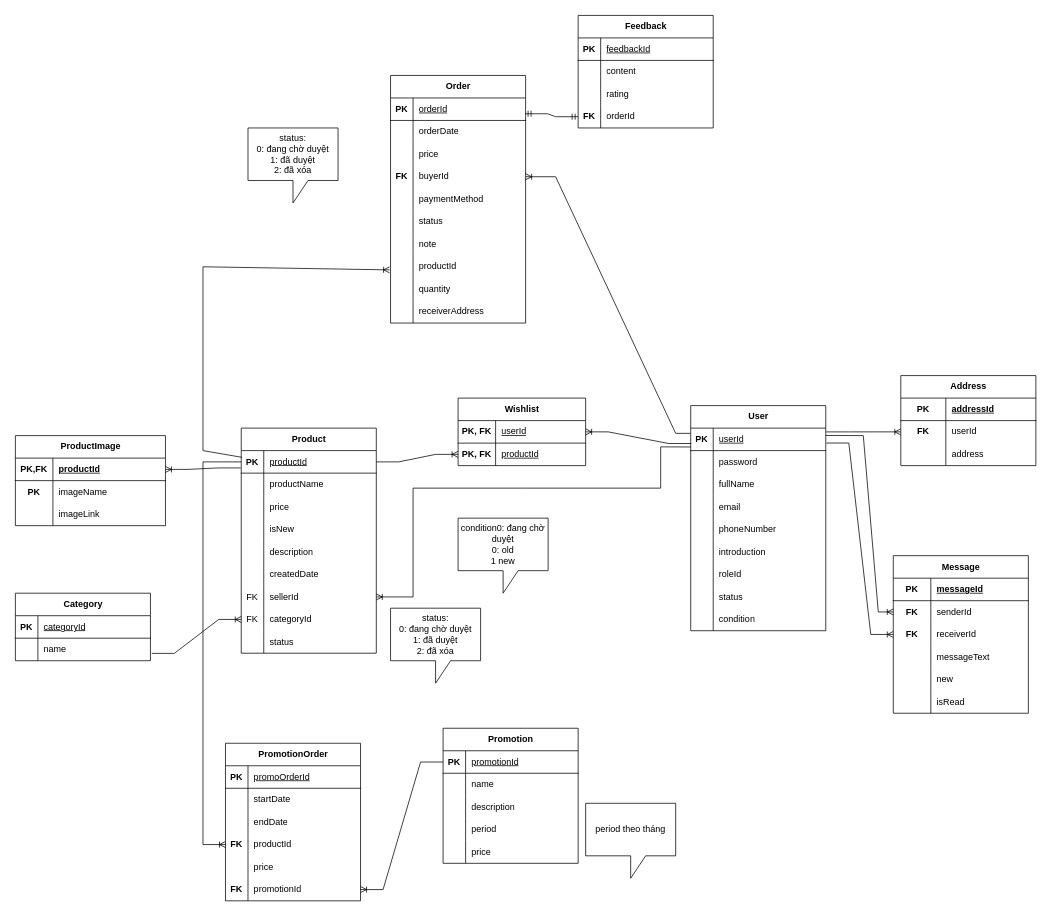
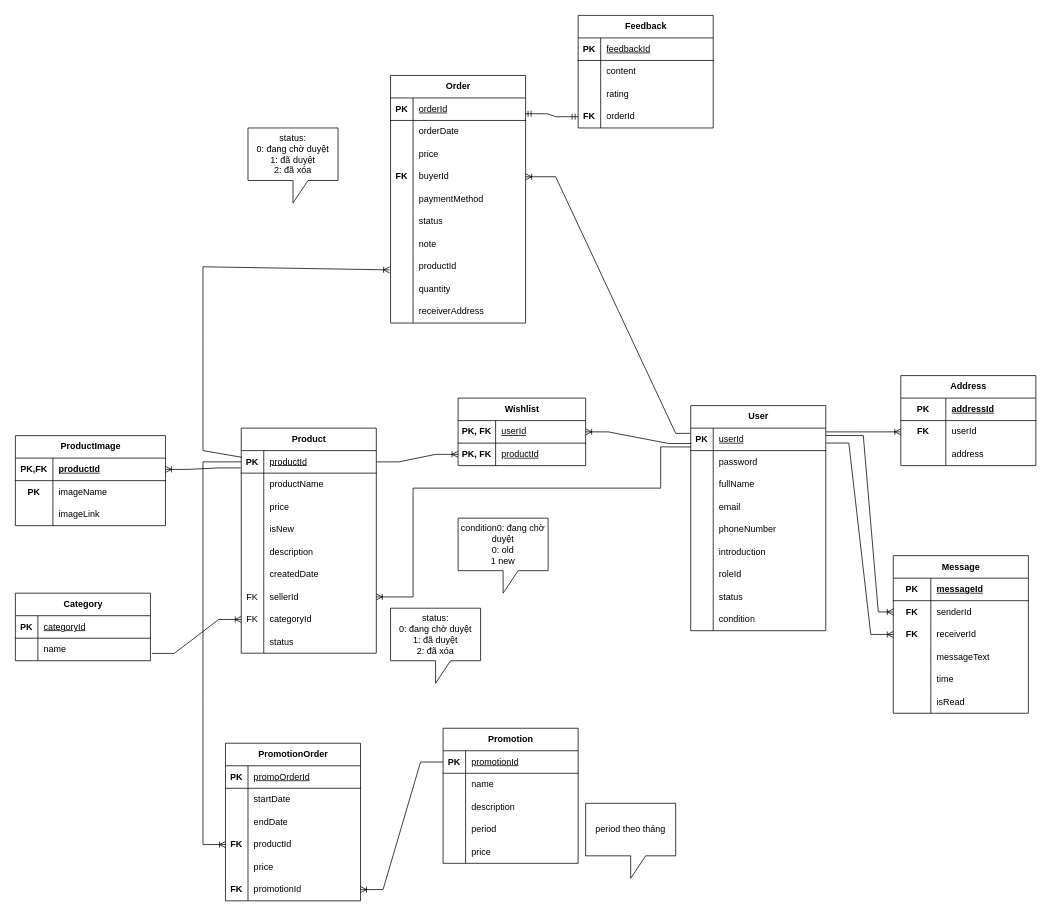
(944, 679) -> (945, 679)
